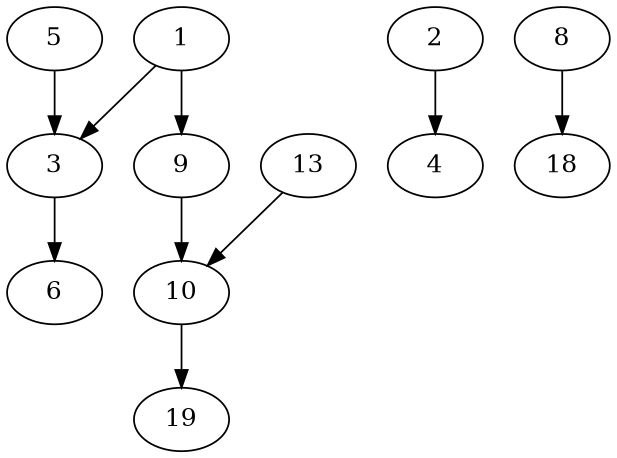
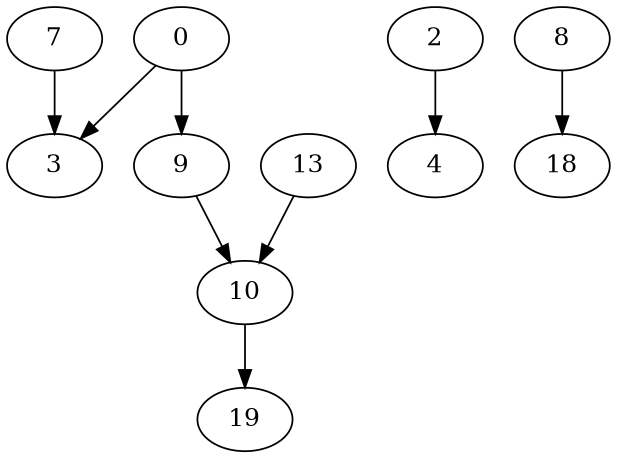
(55, 39) -> (55, 39)
(182, 39) -> (182, 39)
(55, 293) -> none
